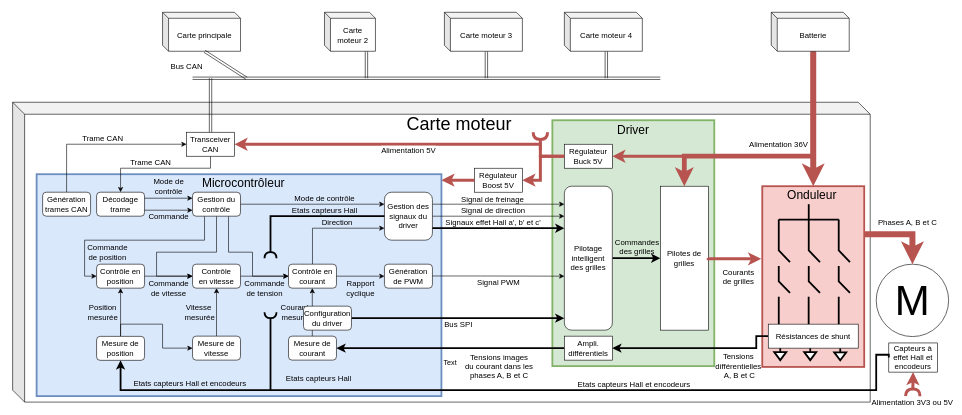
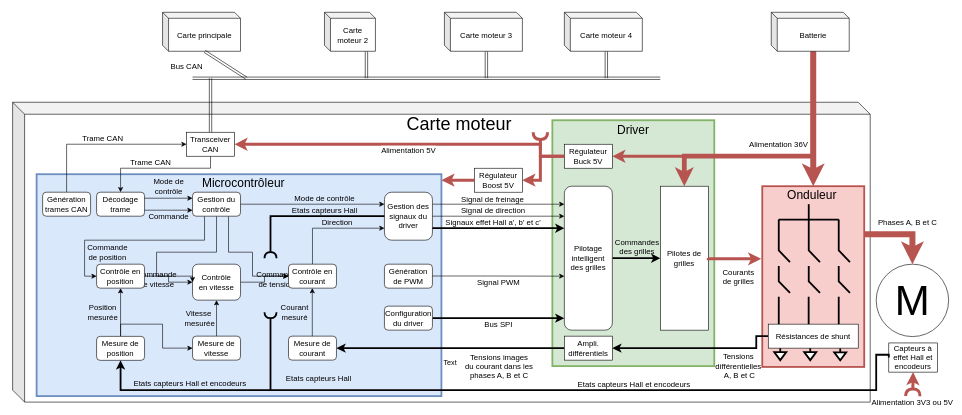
(216, 276) -> (216, 282)
(378, 276) -> none
(327, 318) -> (408, 318)
